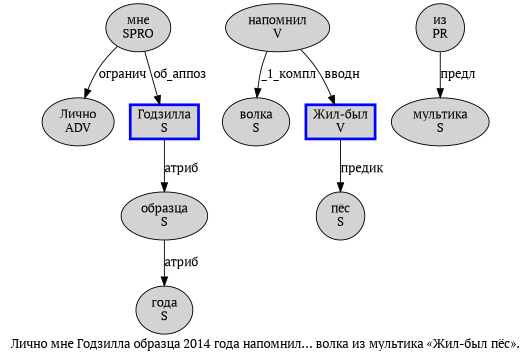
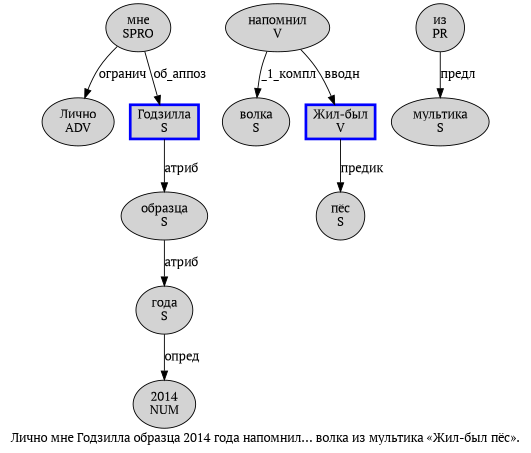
none -> (164, 404)
